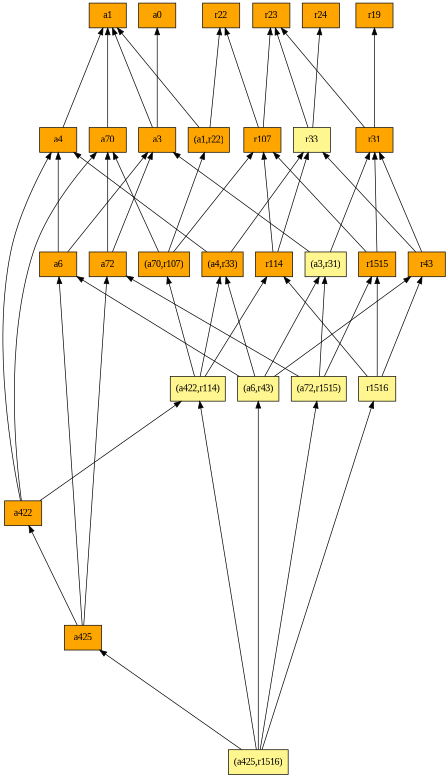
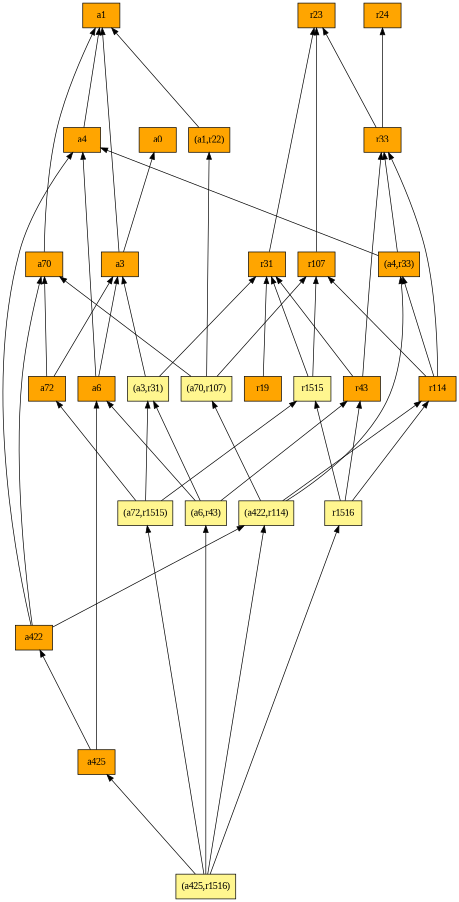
(221, 15) -> none
(374, 81) -> (265, 330)
(312, 140) -> (383, 140)
(164, 264) -> (207, 389)
(377, 264) -> (312, 389)
(241, 330) -> (419, 330)
(95, 454) -> none
